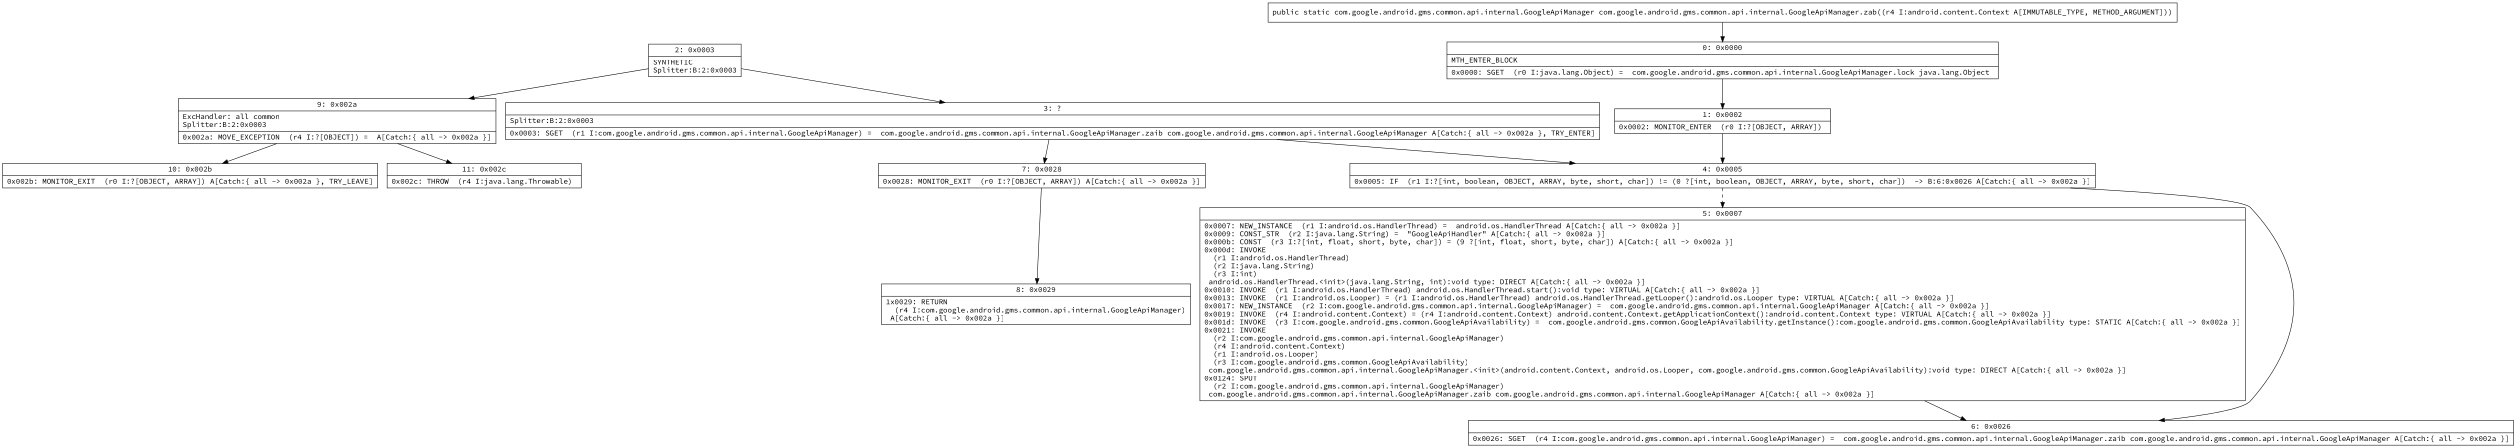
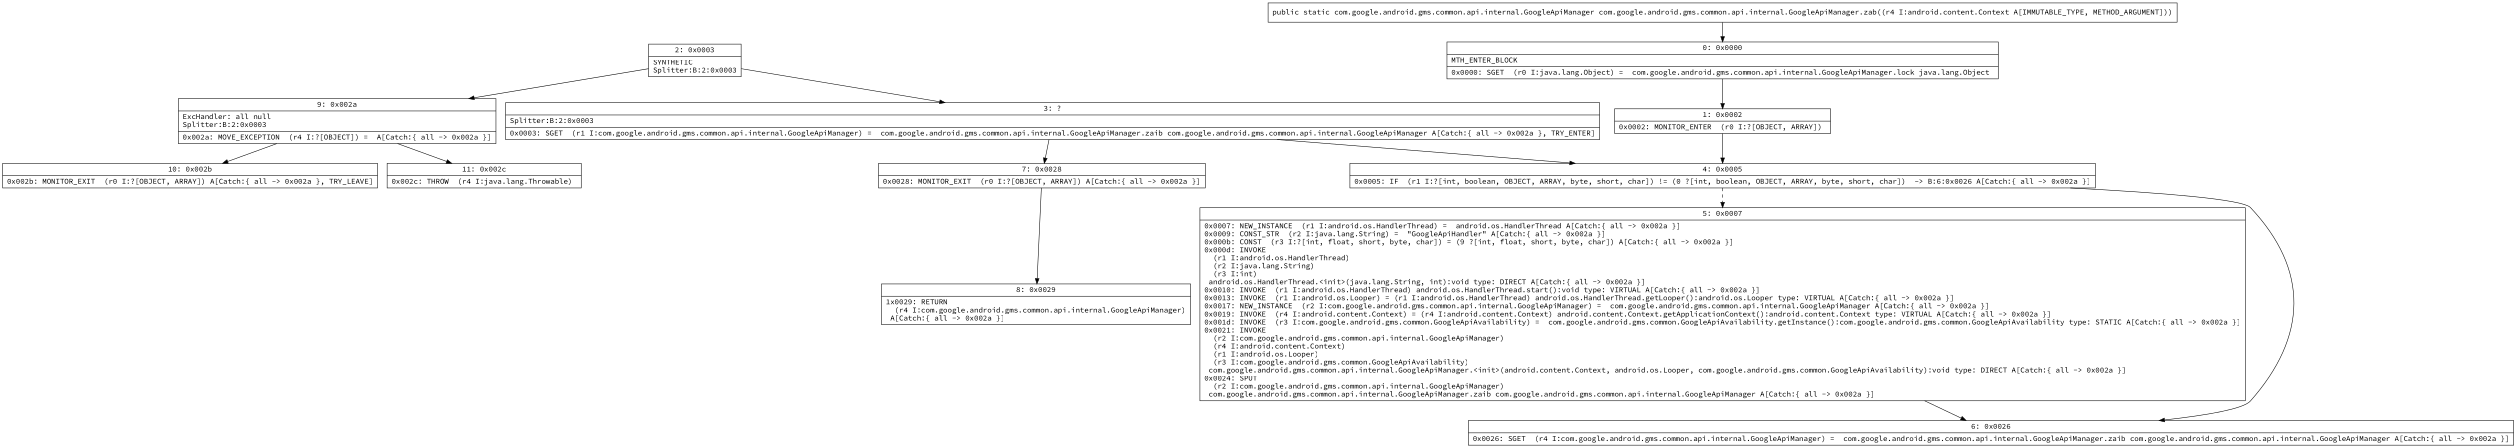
(231, 117) -> (227, 117)
(1235, 378) -> (1235, 378)
